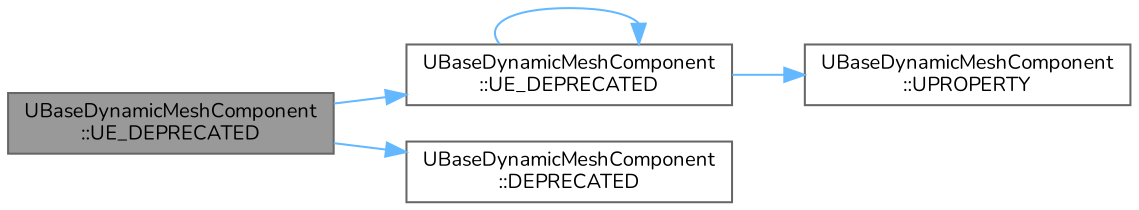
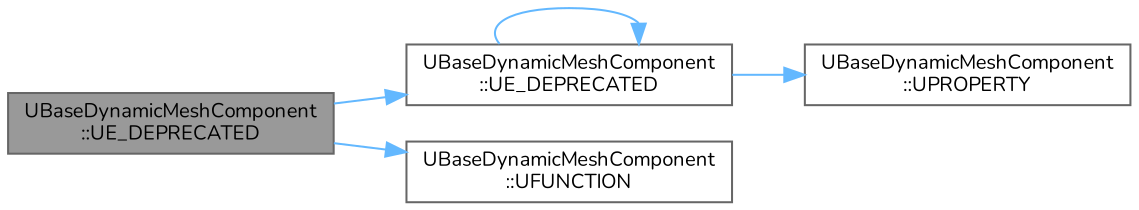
(569, 172) -> (569, 172)
